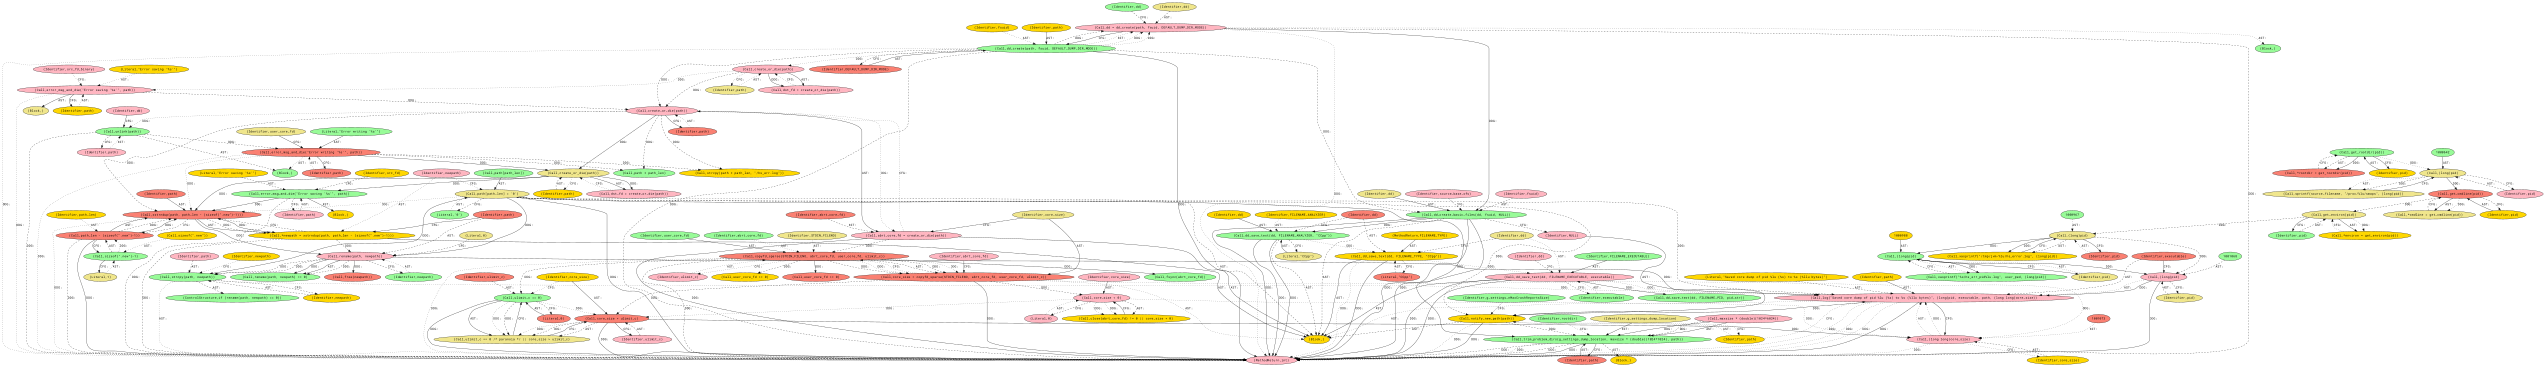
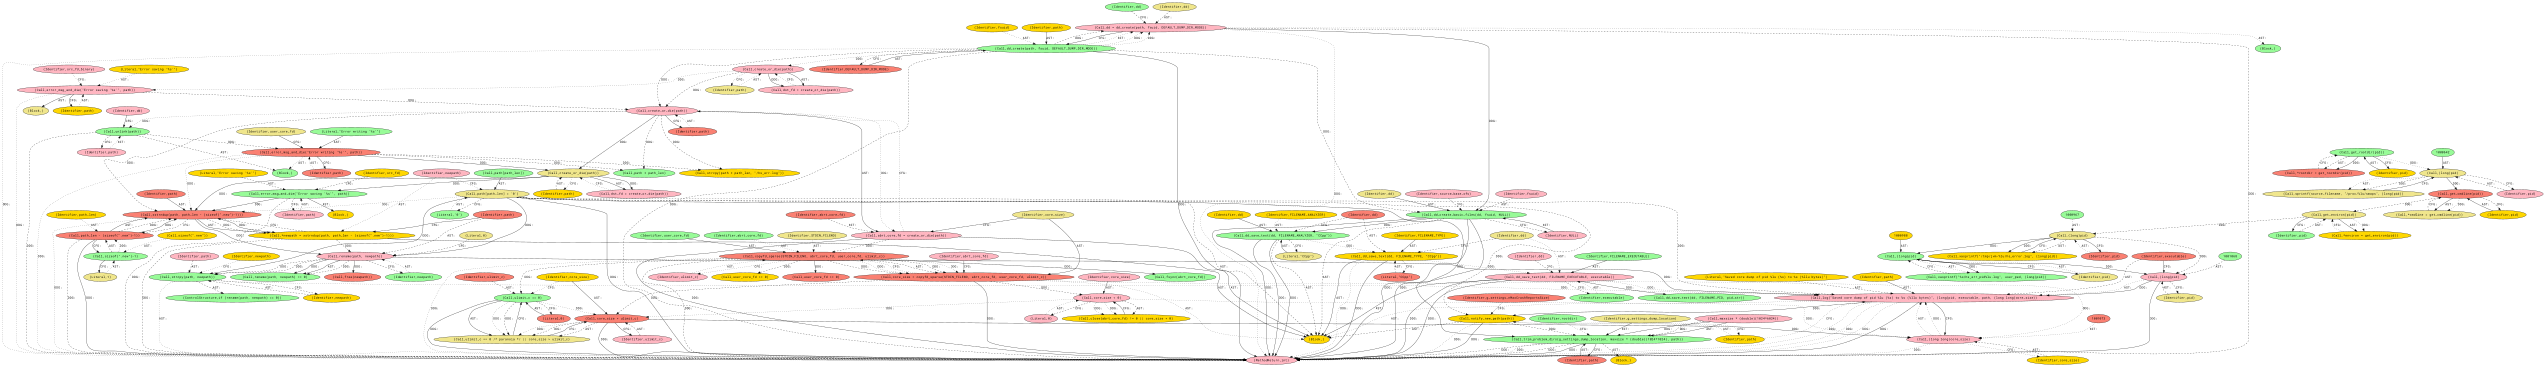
(1420, 236) -> (1420, 236)
(1506, 298) -> (1506, 298)
(1765, 298) -> (1530, 223)
